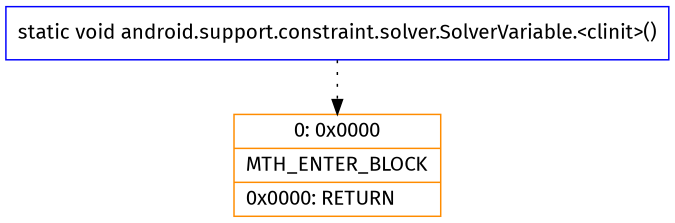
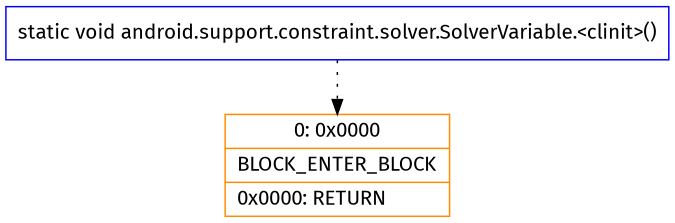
(337, 165) -> (337, 165)
